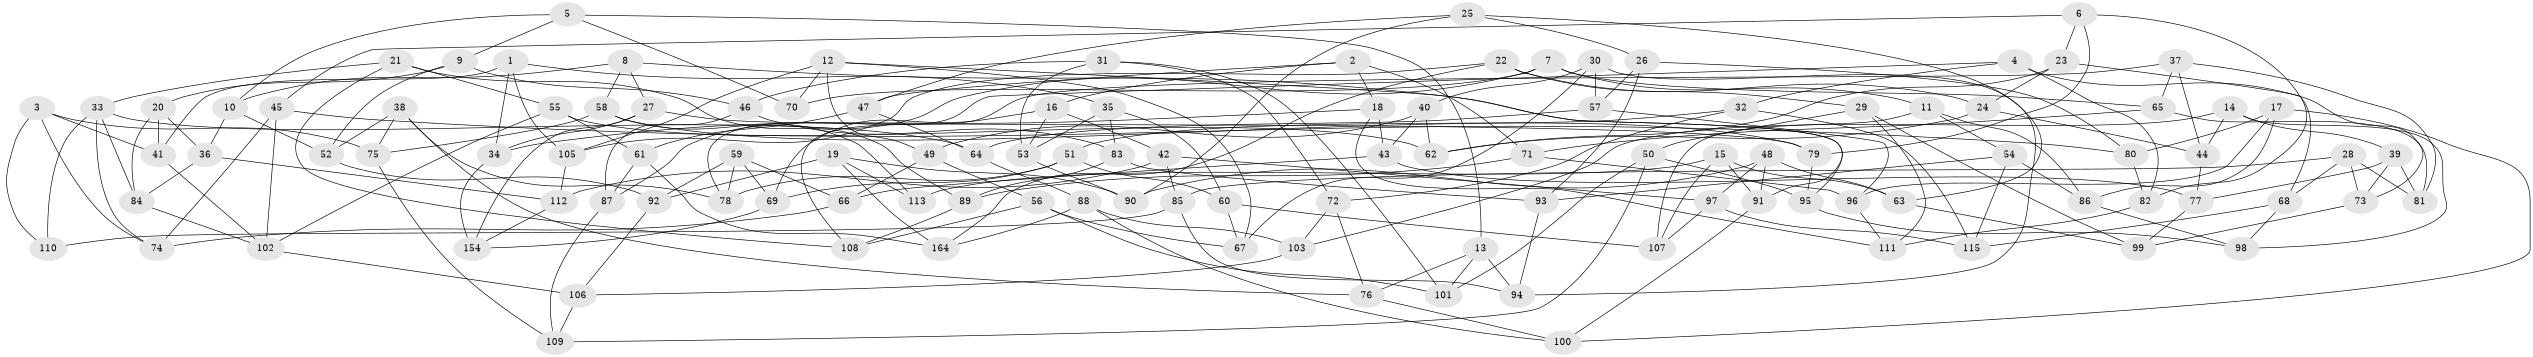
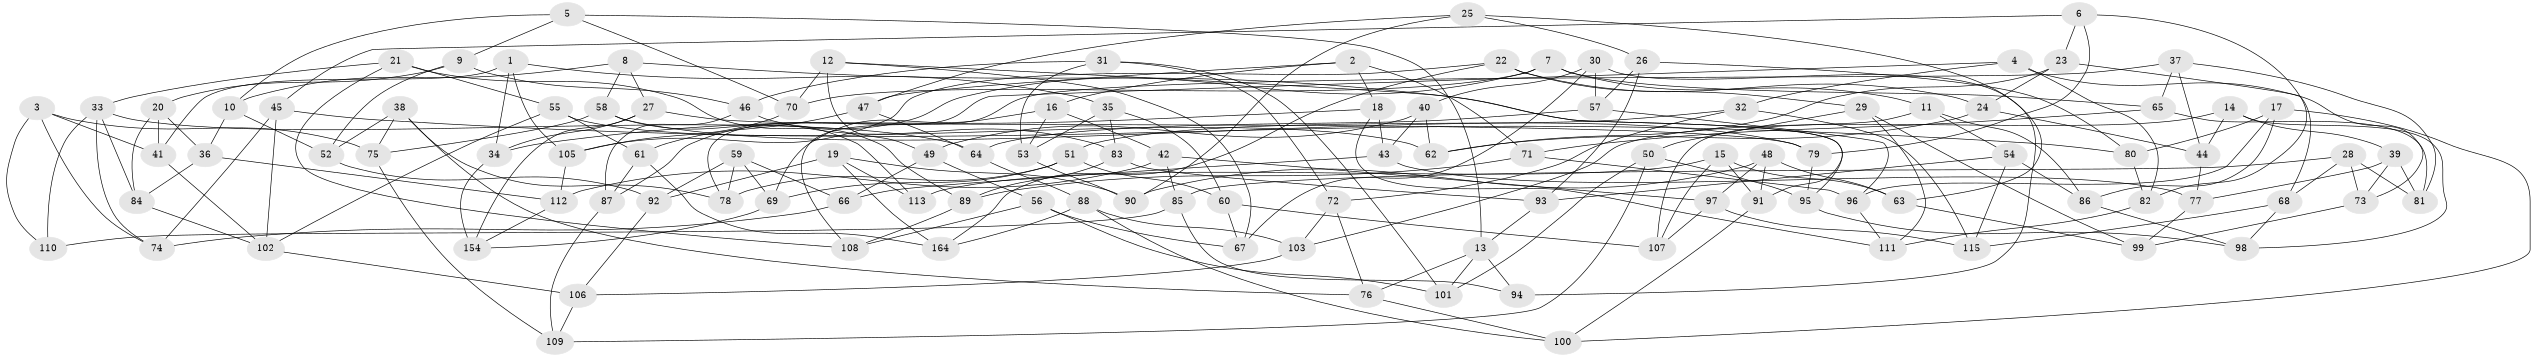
(703, 105) -> (682, 135)
(1529, 249) -> (1511, 225)
